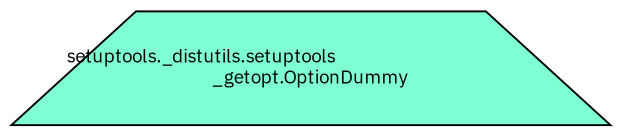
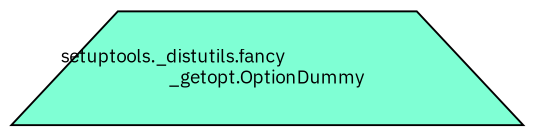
(311, 68) -> (267, 68)
